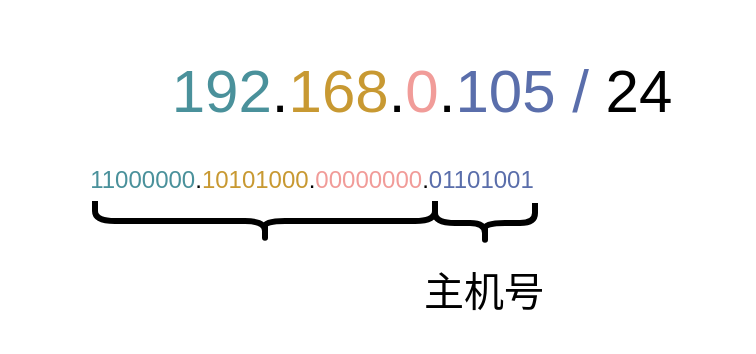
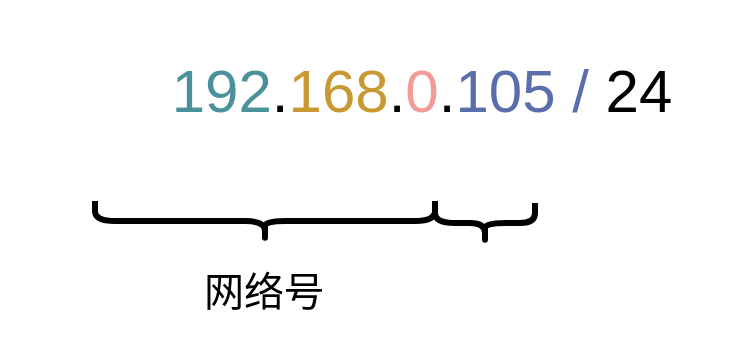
(313, 181) -> none
none -> (265, 291)
(485, 291) -> none
